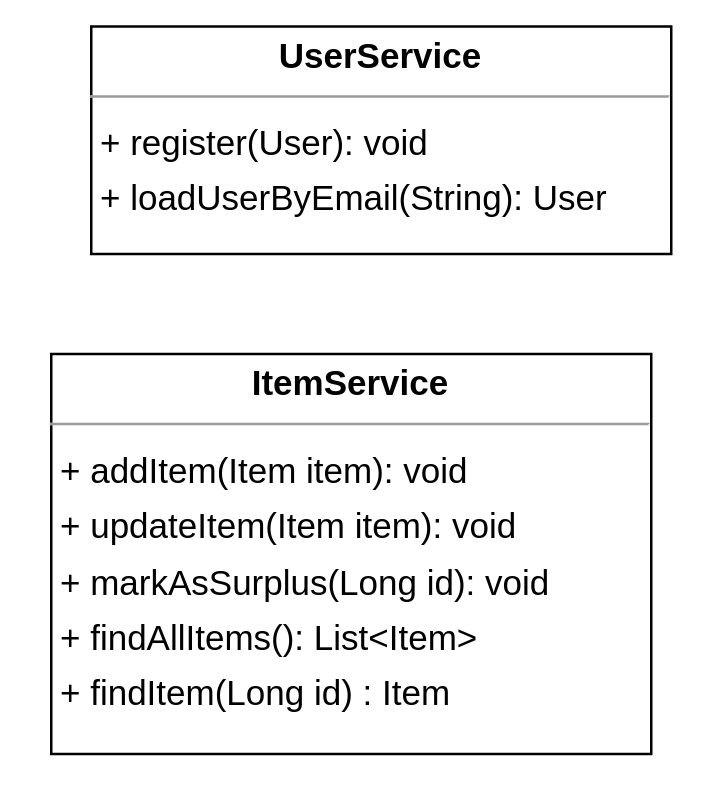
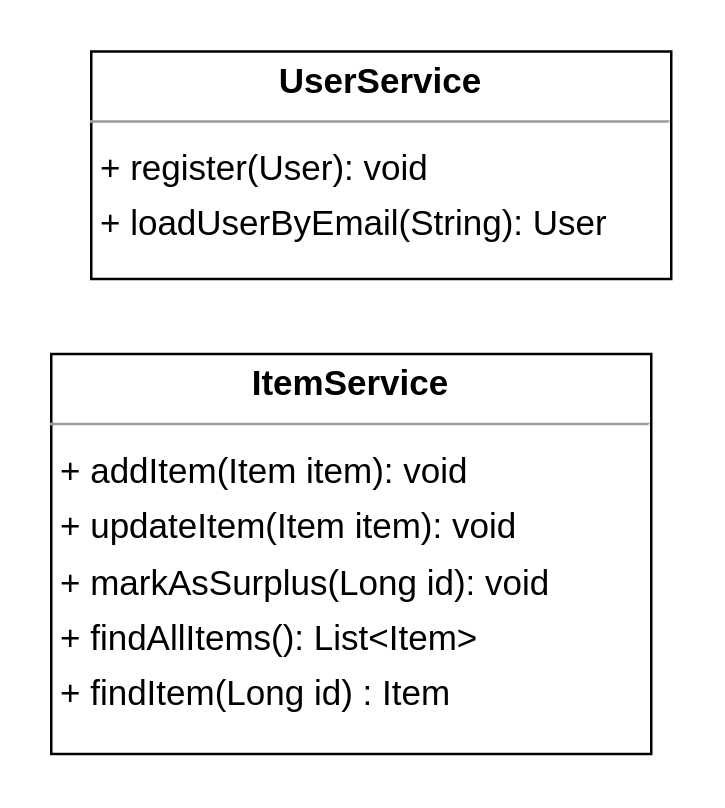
(381, 140) -> (381, 165)
